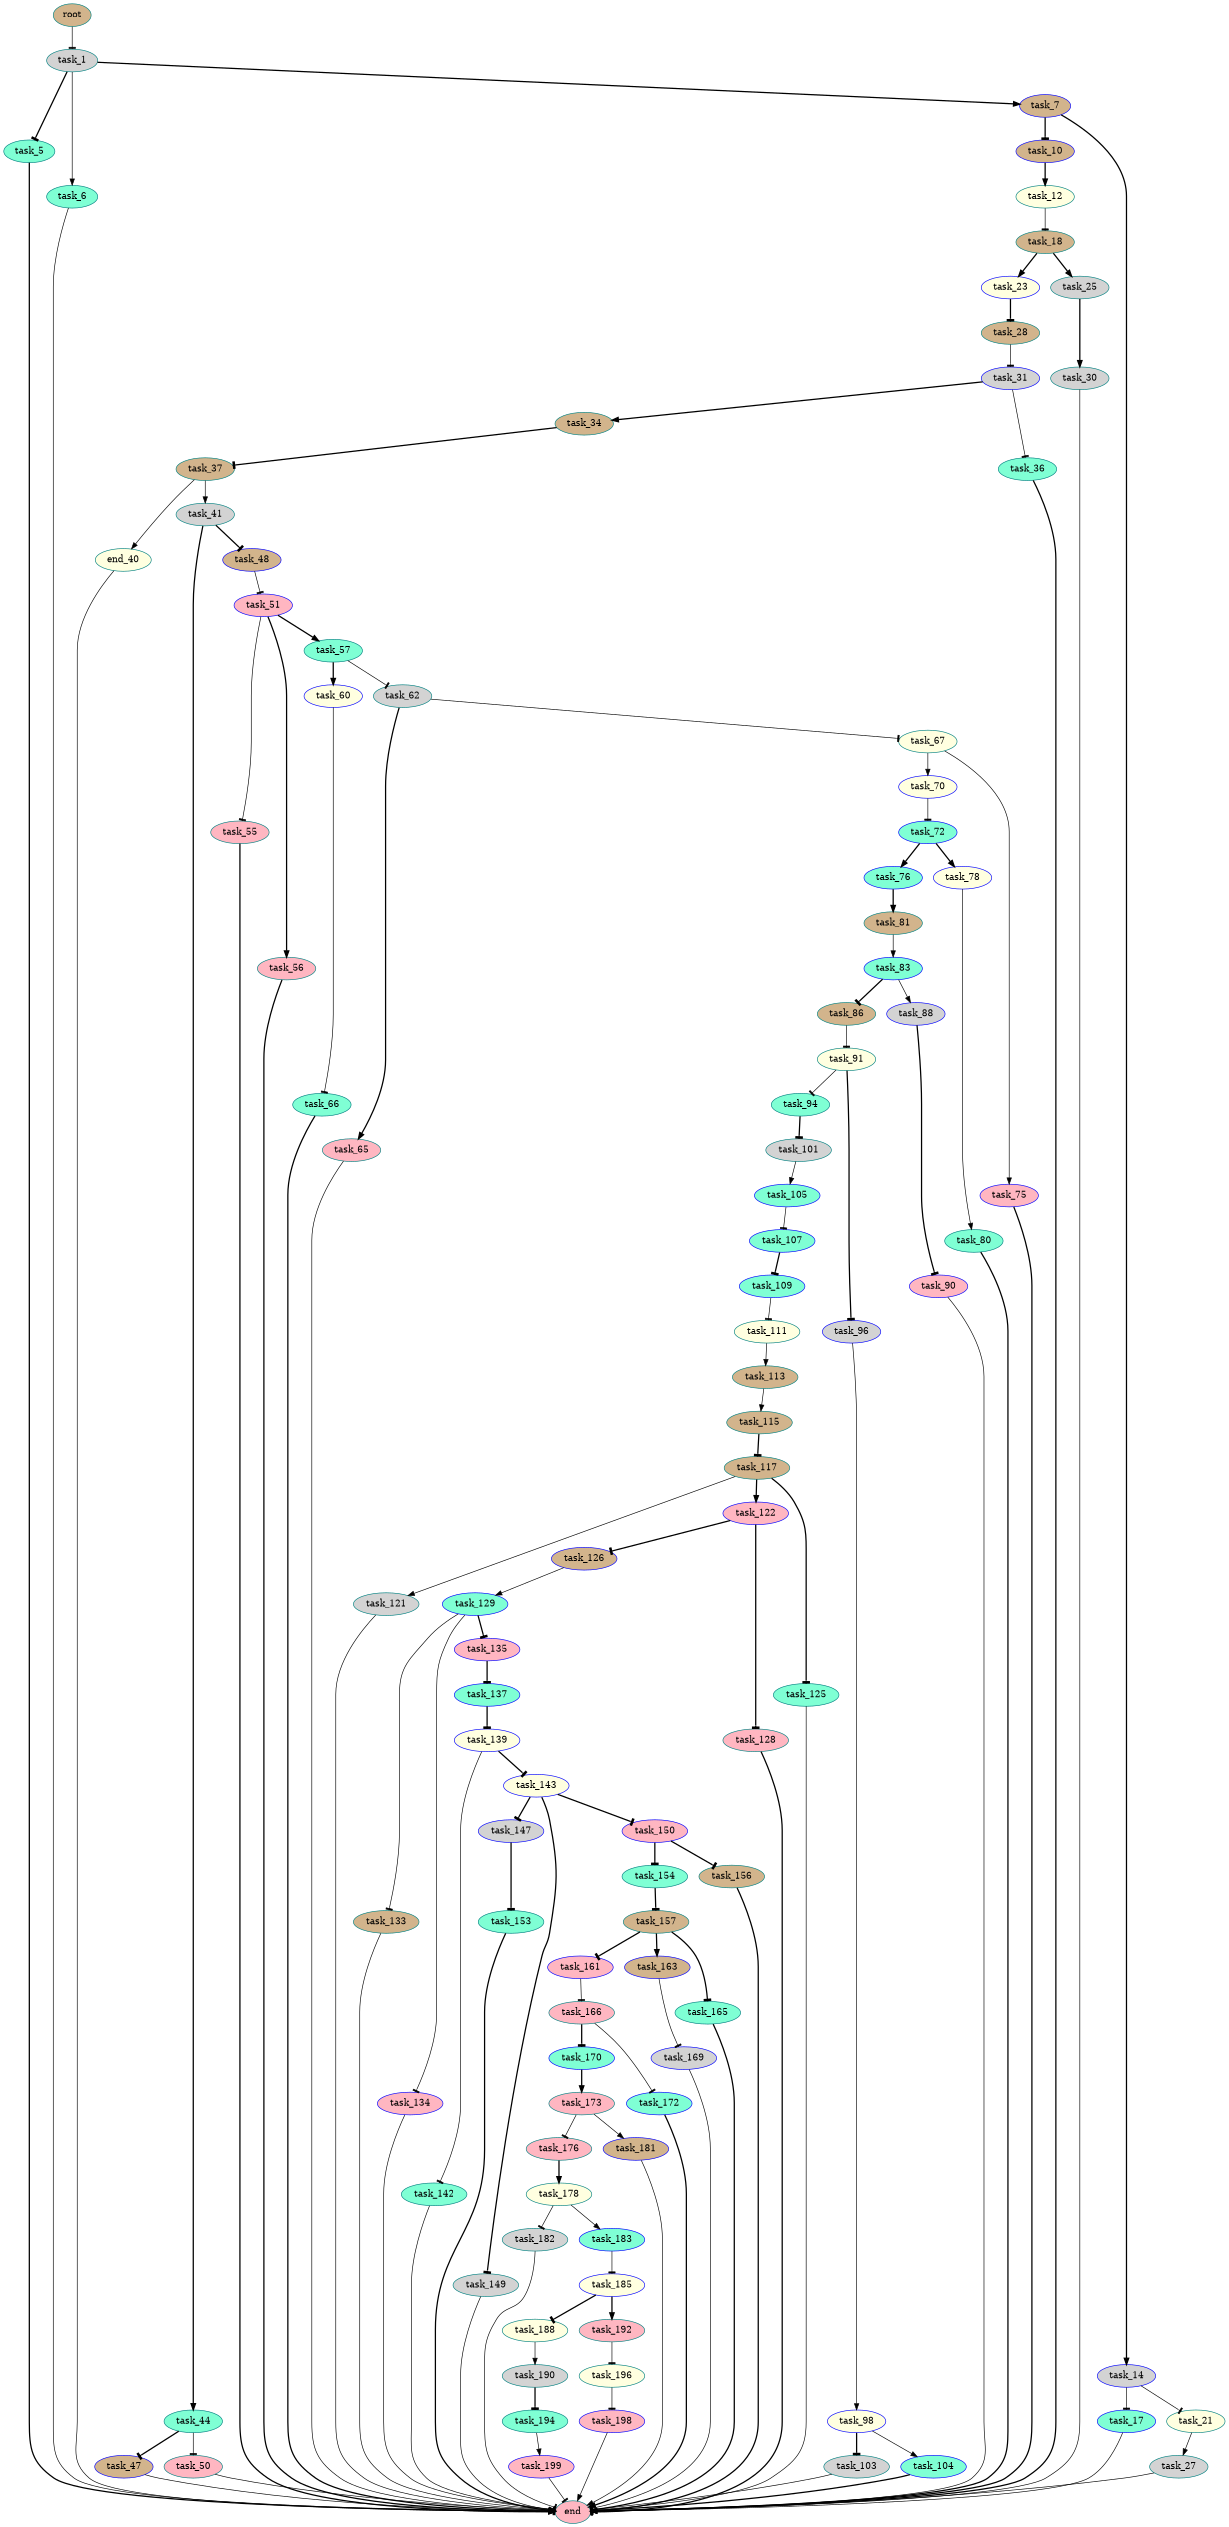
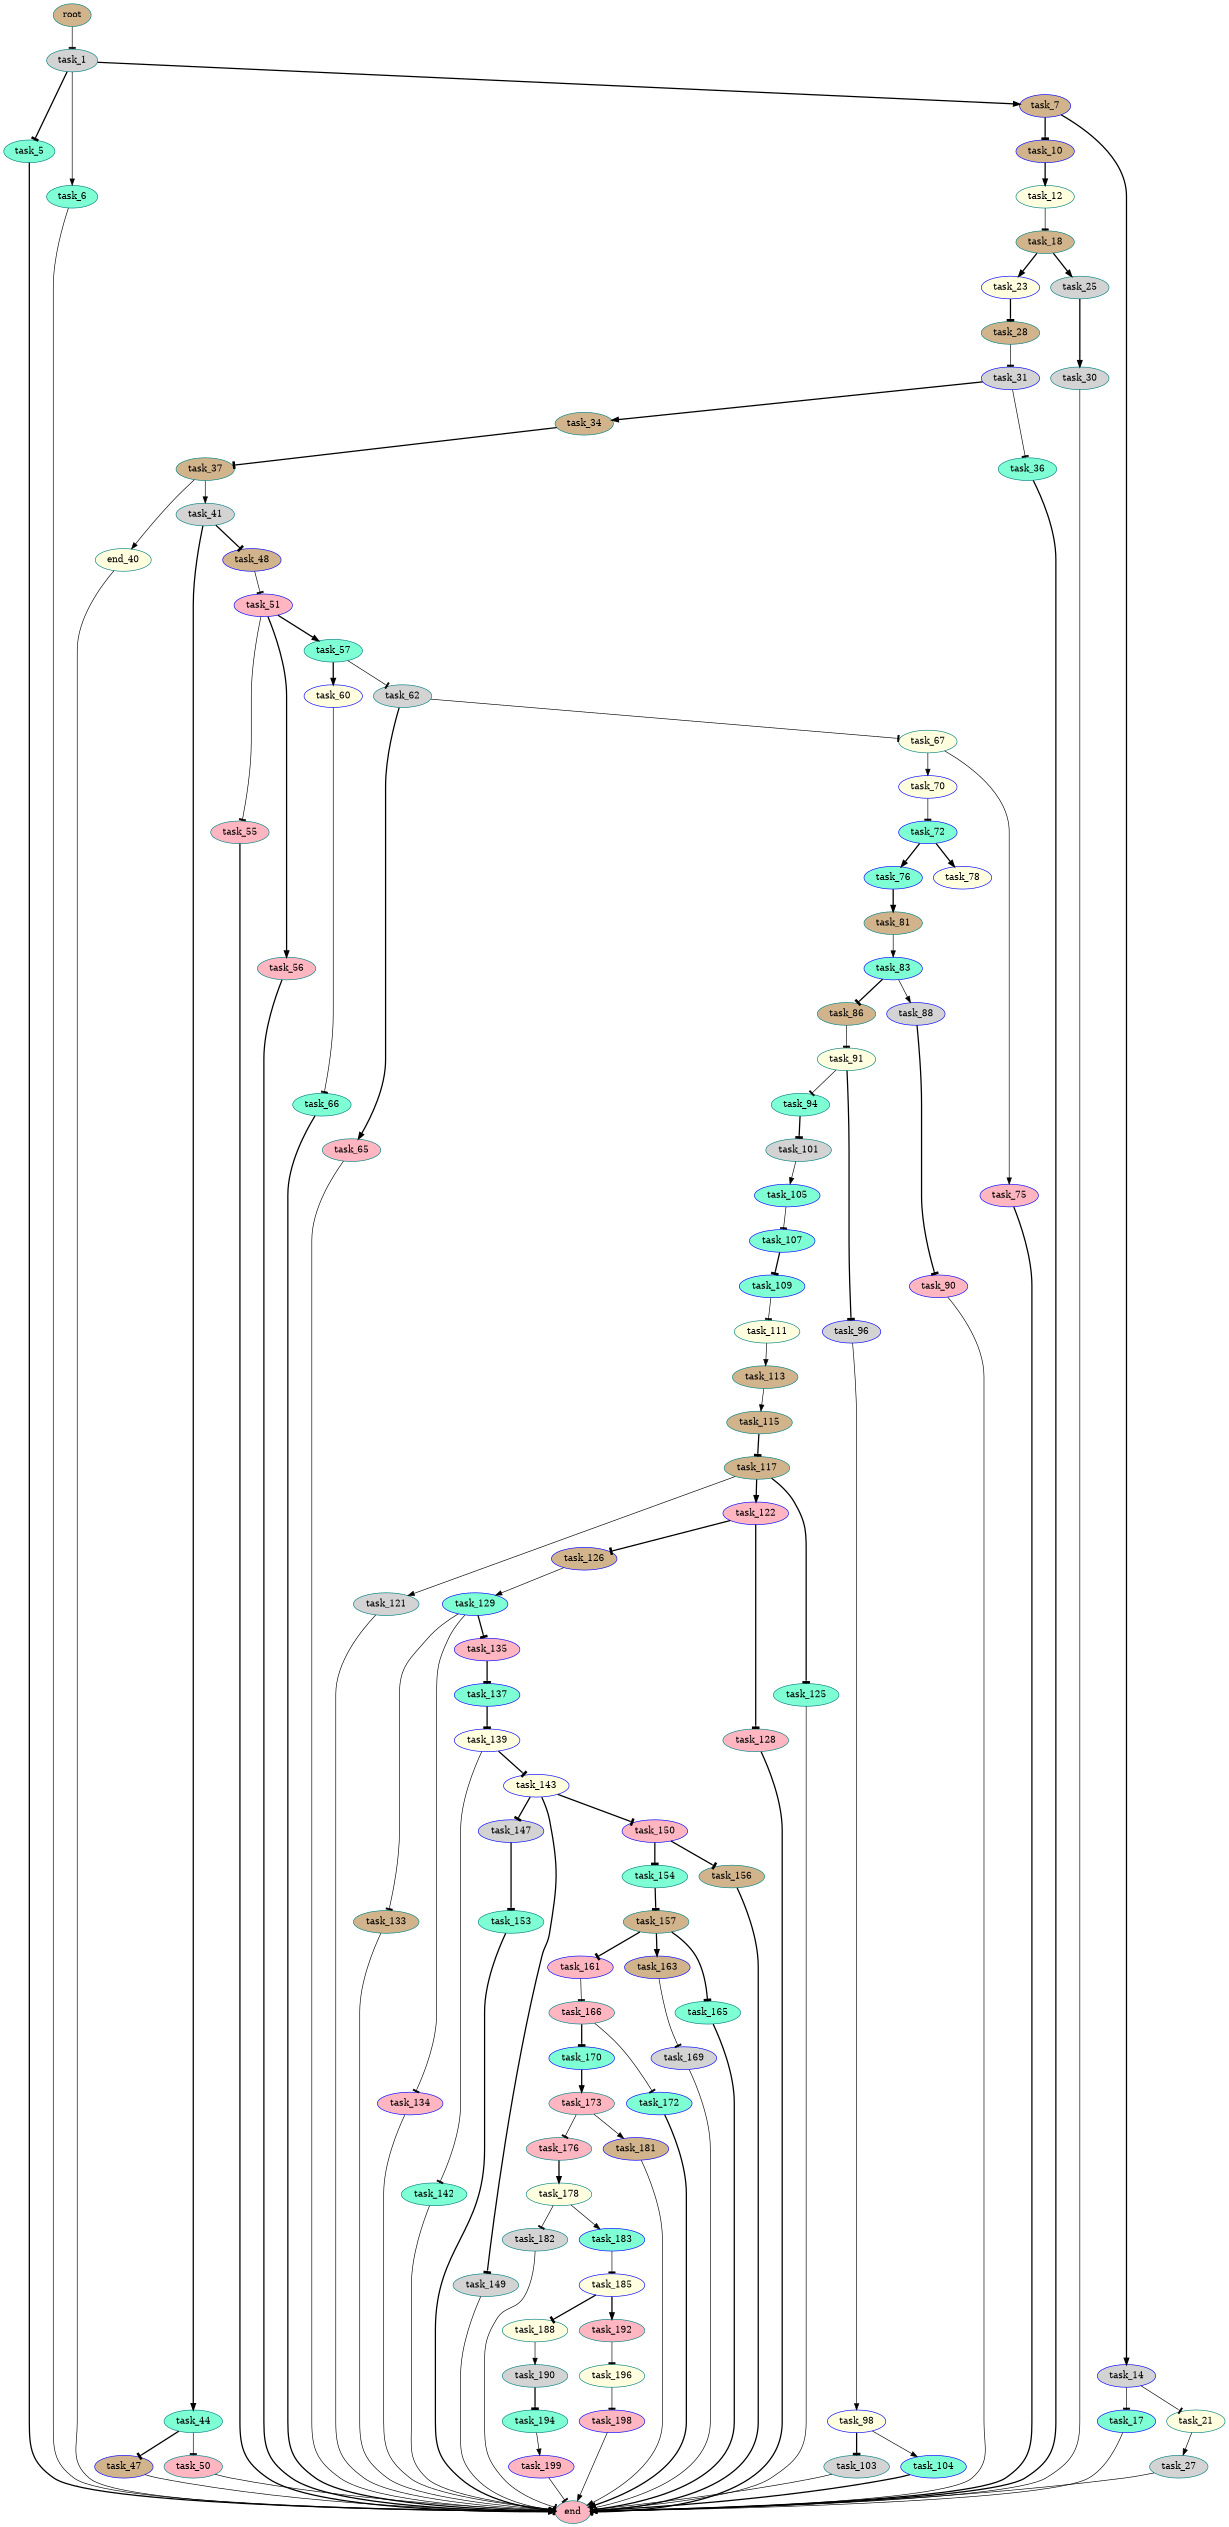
(974, 1241) -> none
